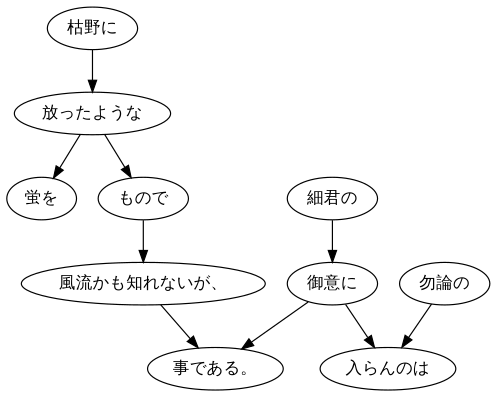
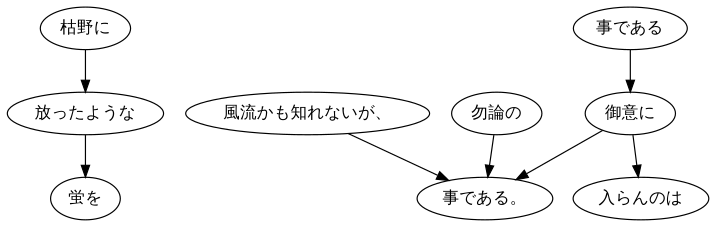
(143, 199) -> none
(332, 199) -> (630, 28)
(420, 321) -> (492, 150)
